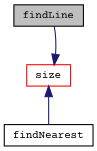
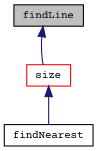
(56, 40) -> (42, 51)
